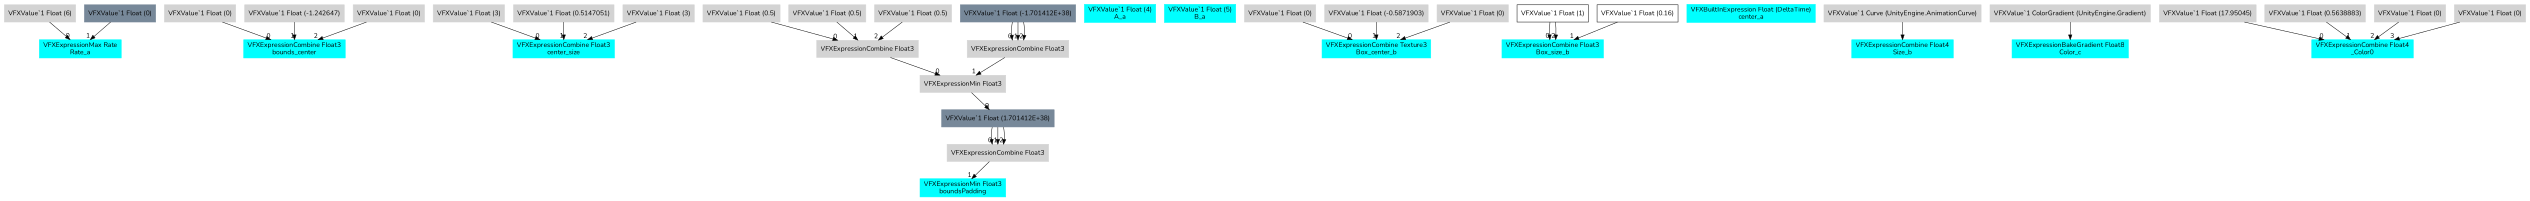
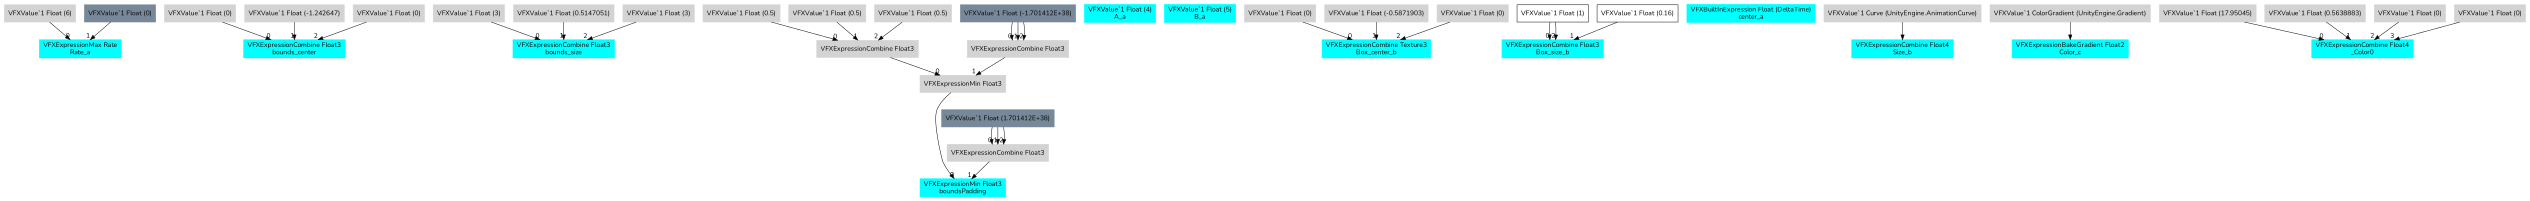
(564, 49) -> (564, 49)
(2070, 49) -> (2070, 49)
(979, 99) -> (937, 133)
